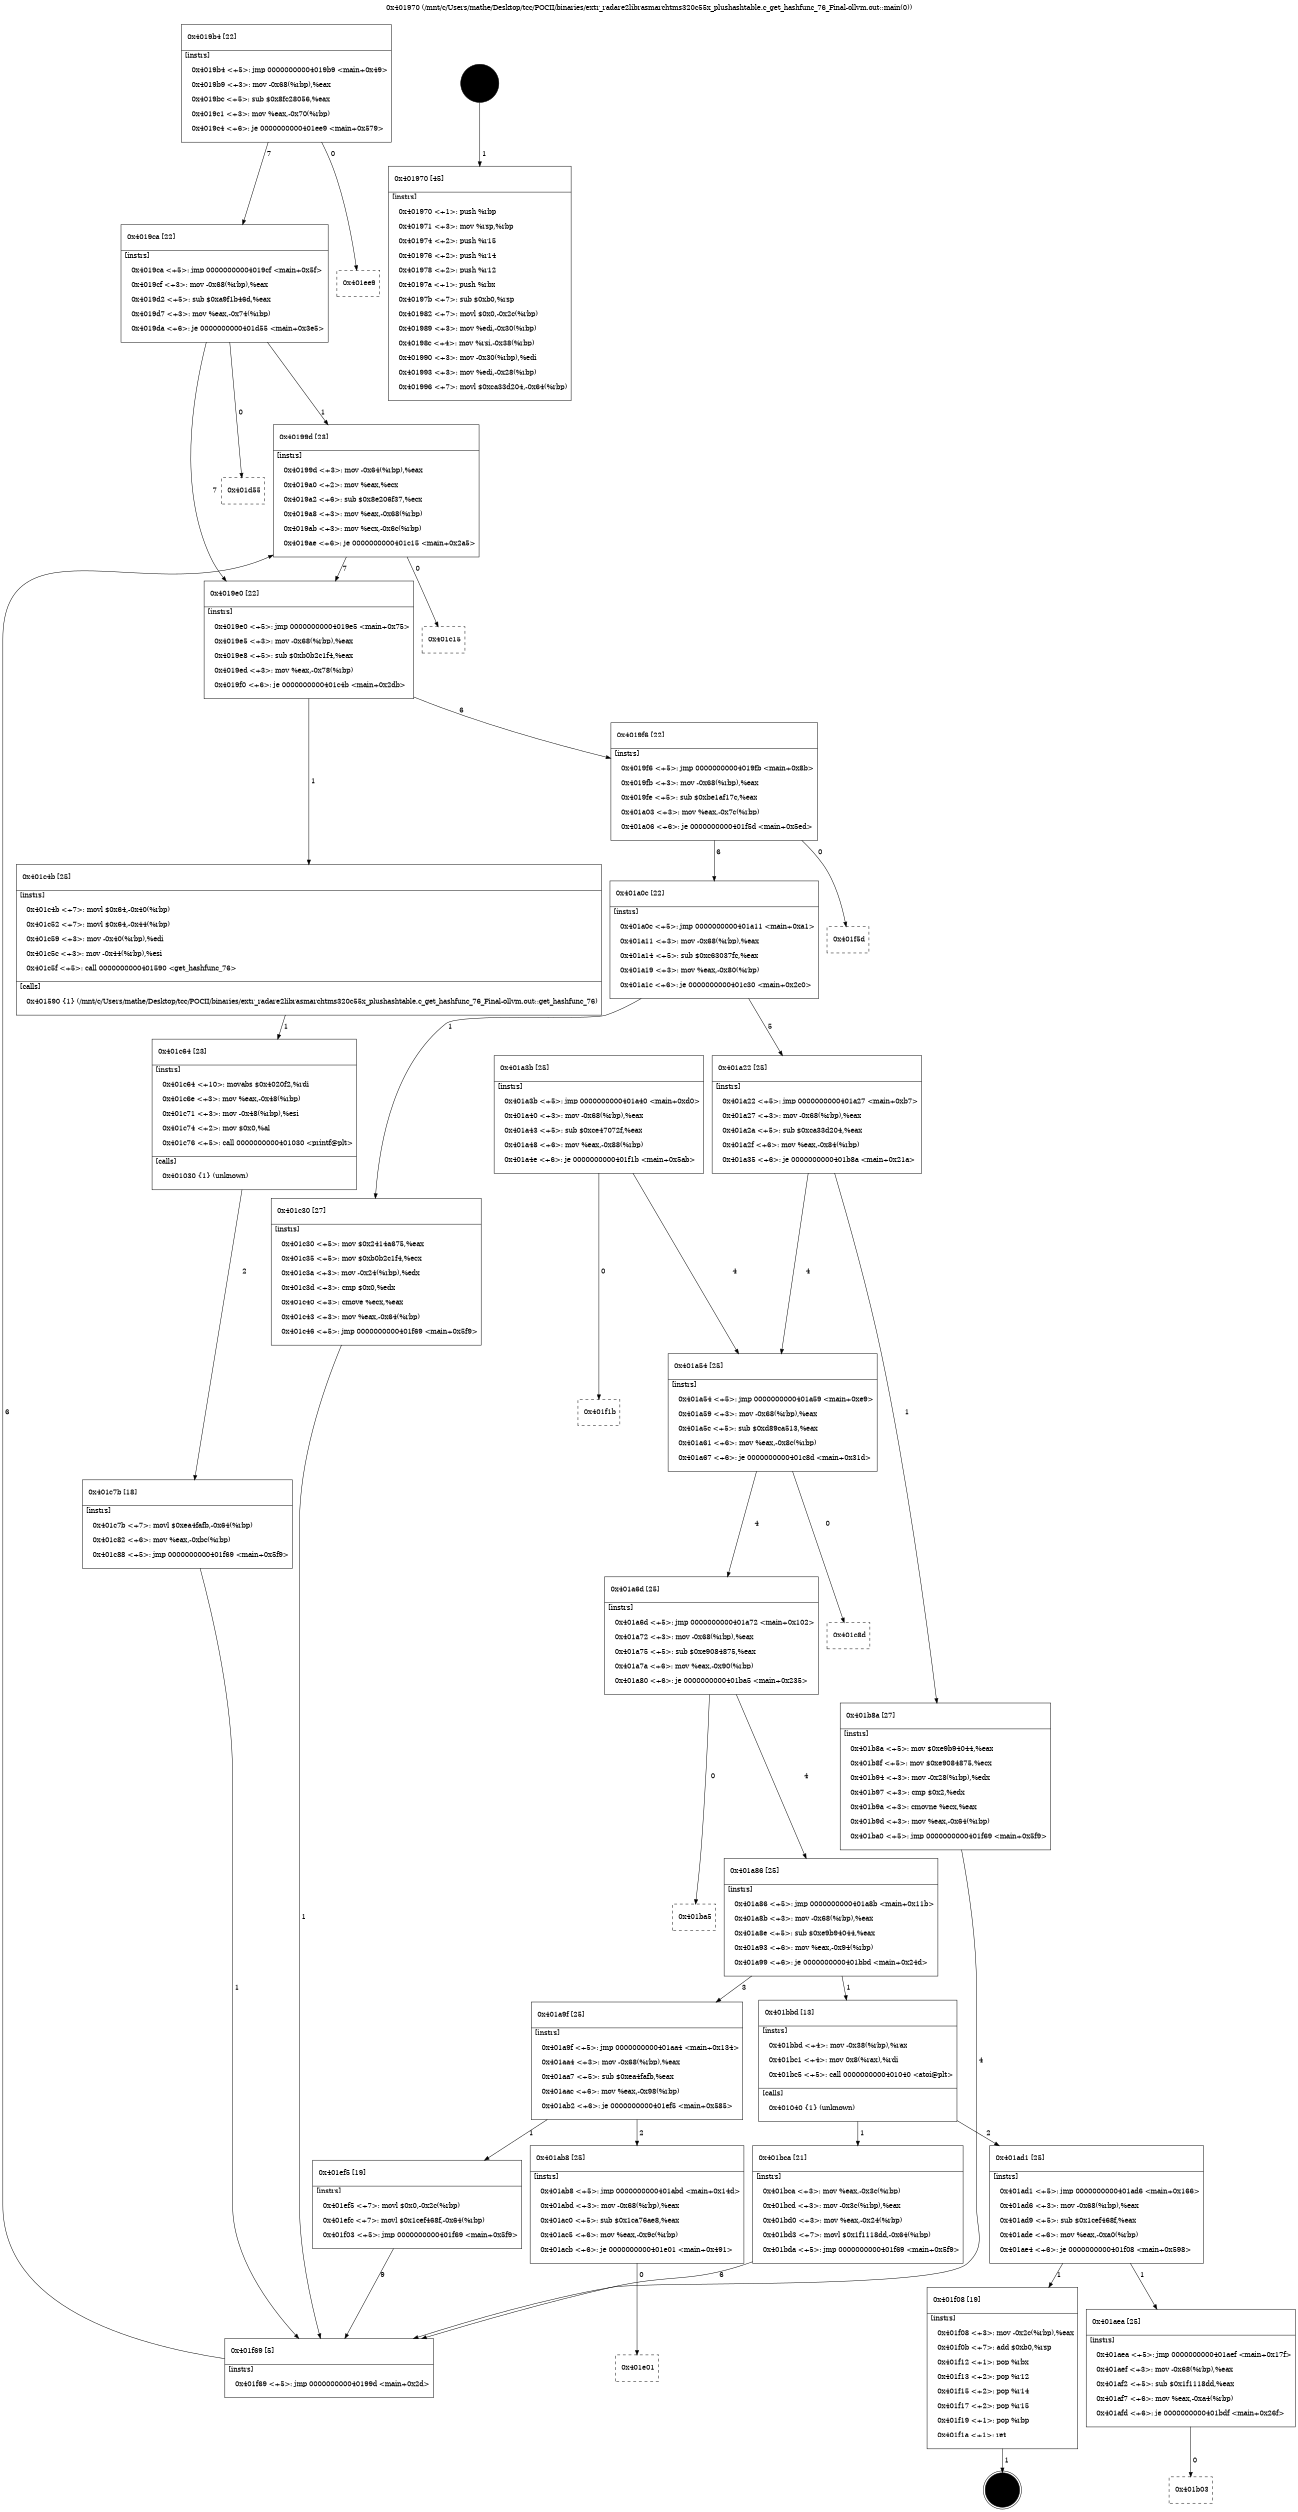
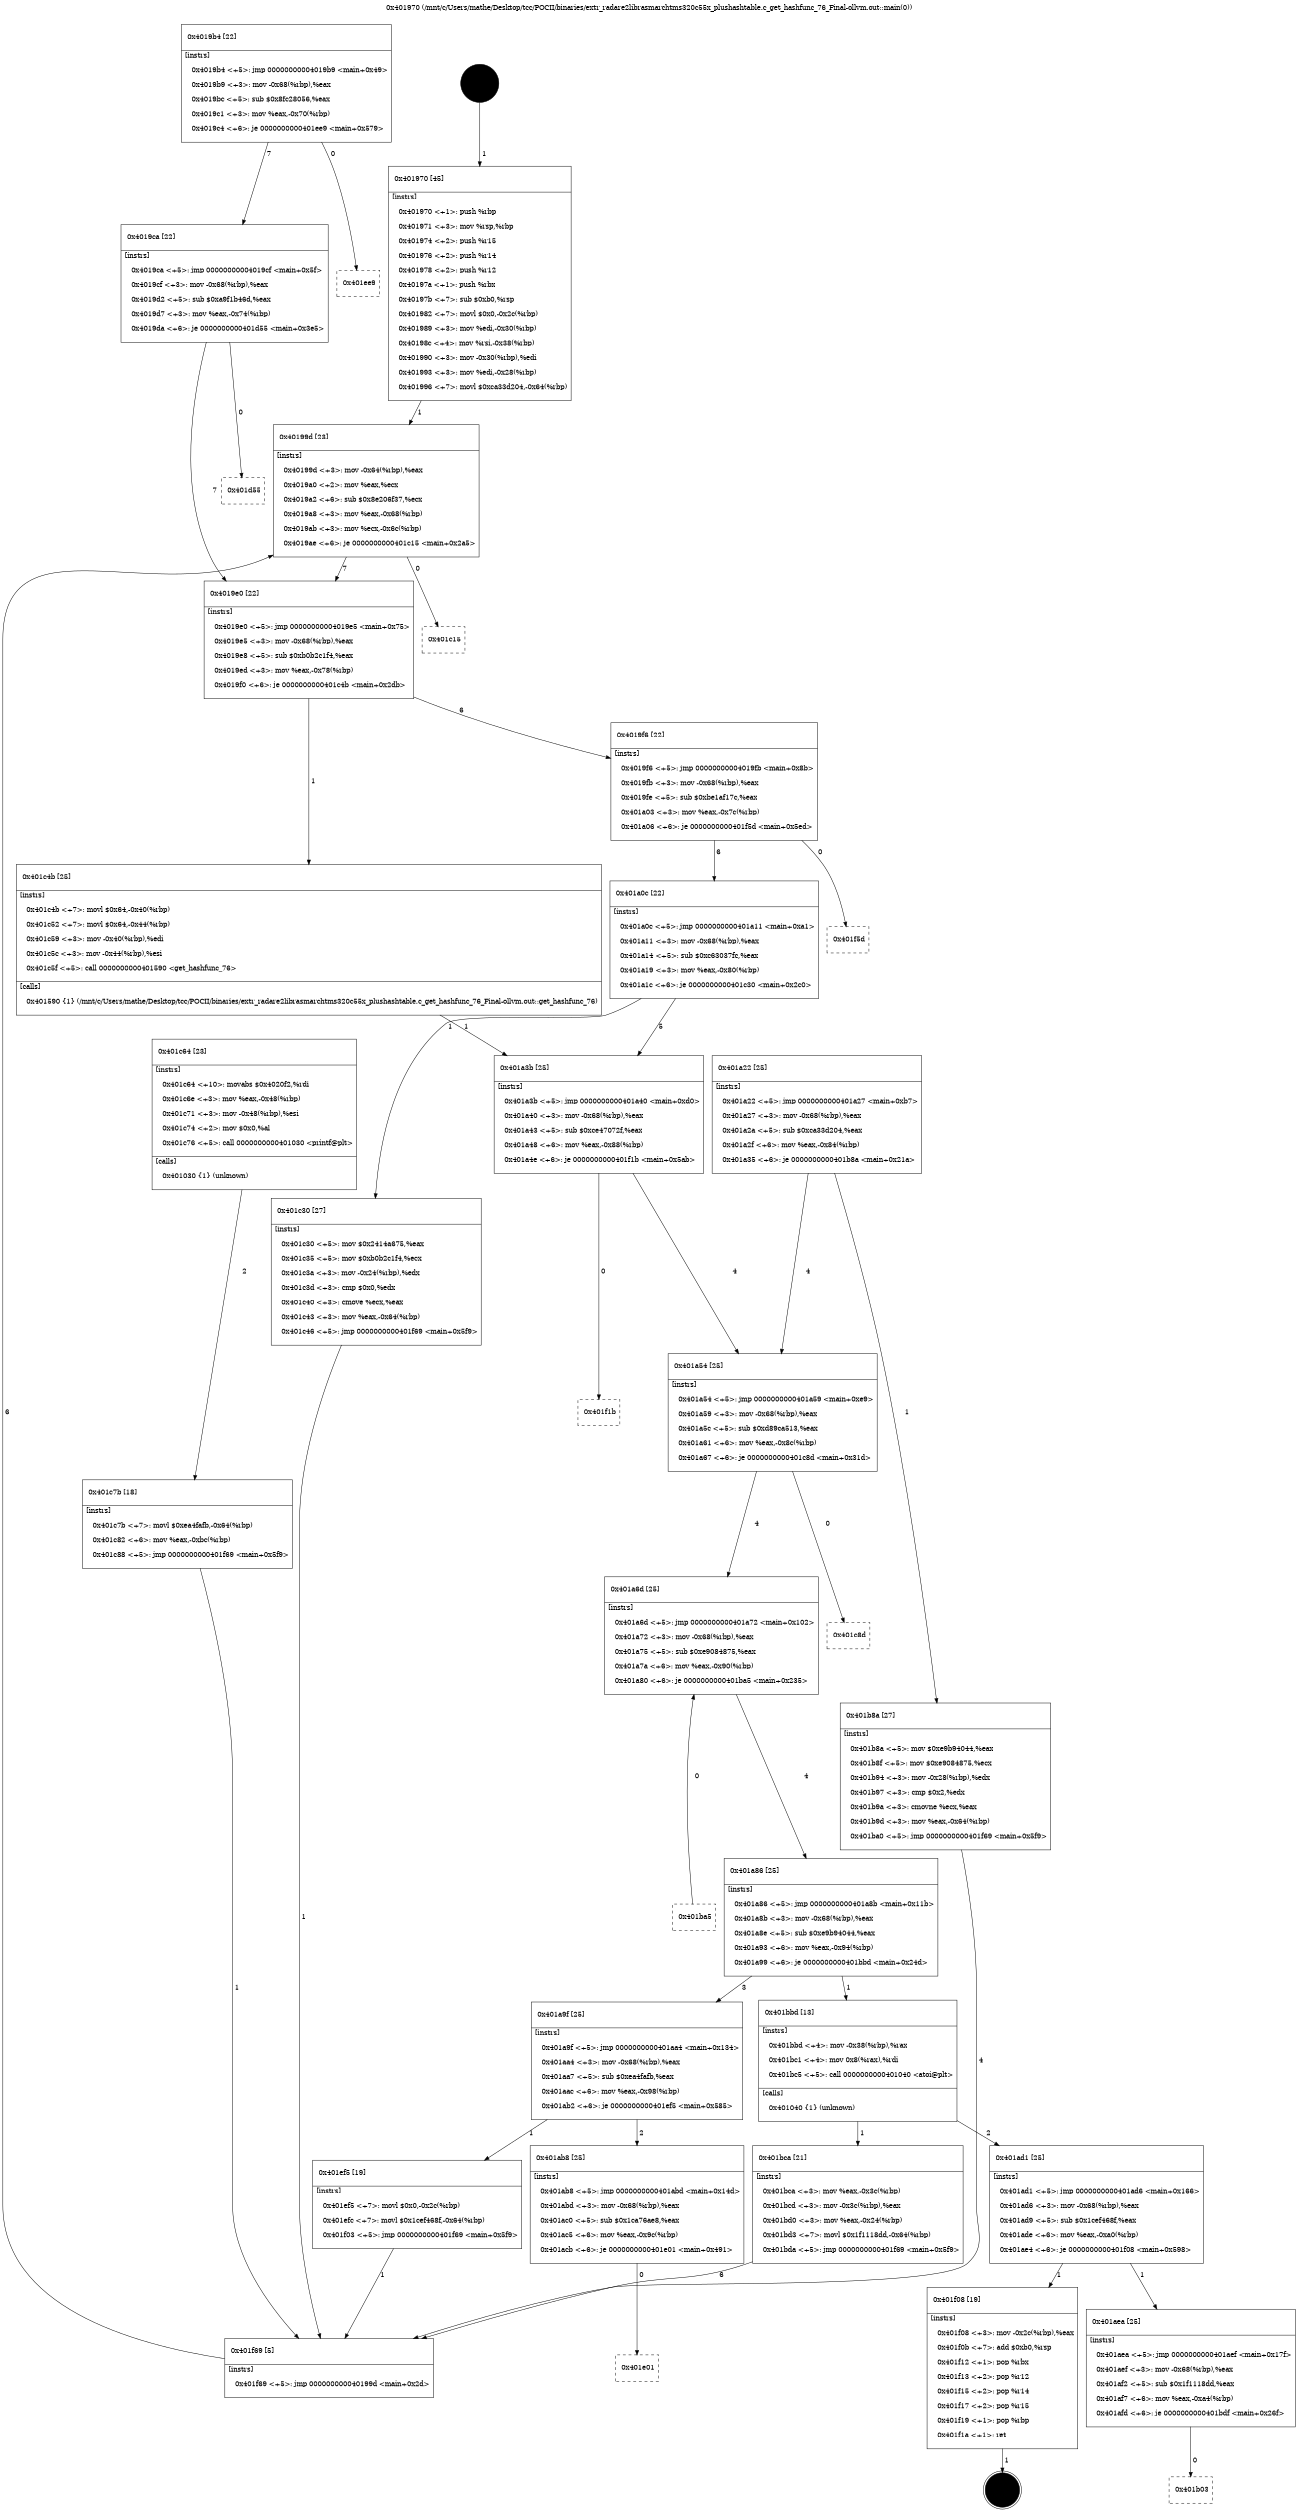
(296, 382) -> (416, 411)
(282, 1025) -> (472, 1034)
(764, 1025) -> (658, 1025)
(705, 1797) -> (687, 1802)
(381, 2275) -> (381, 2275)
